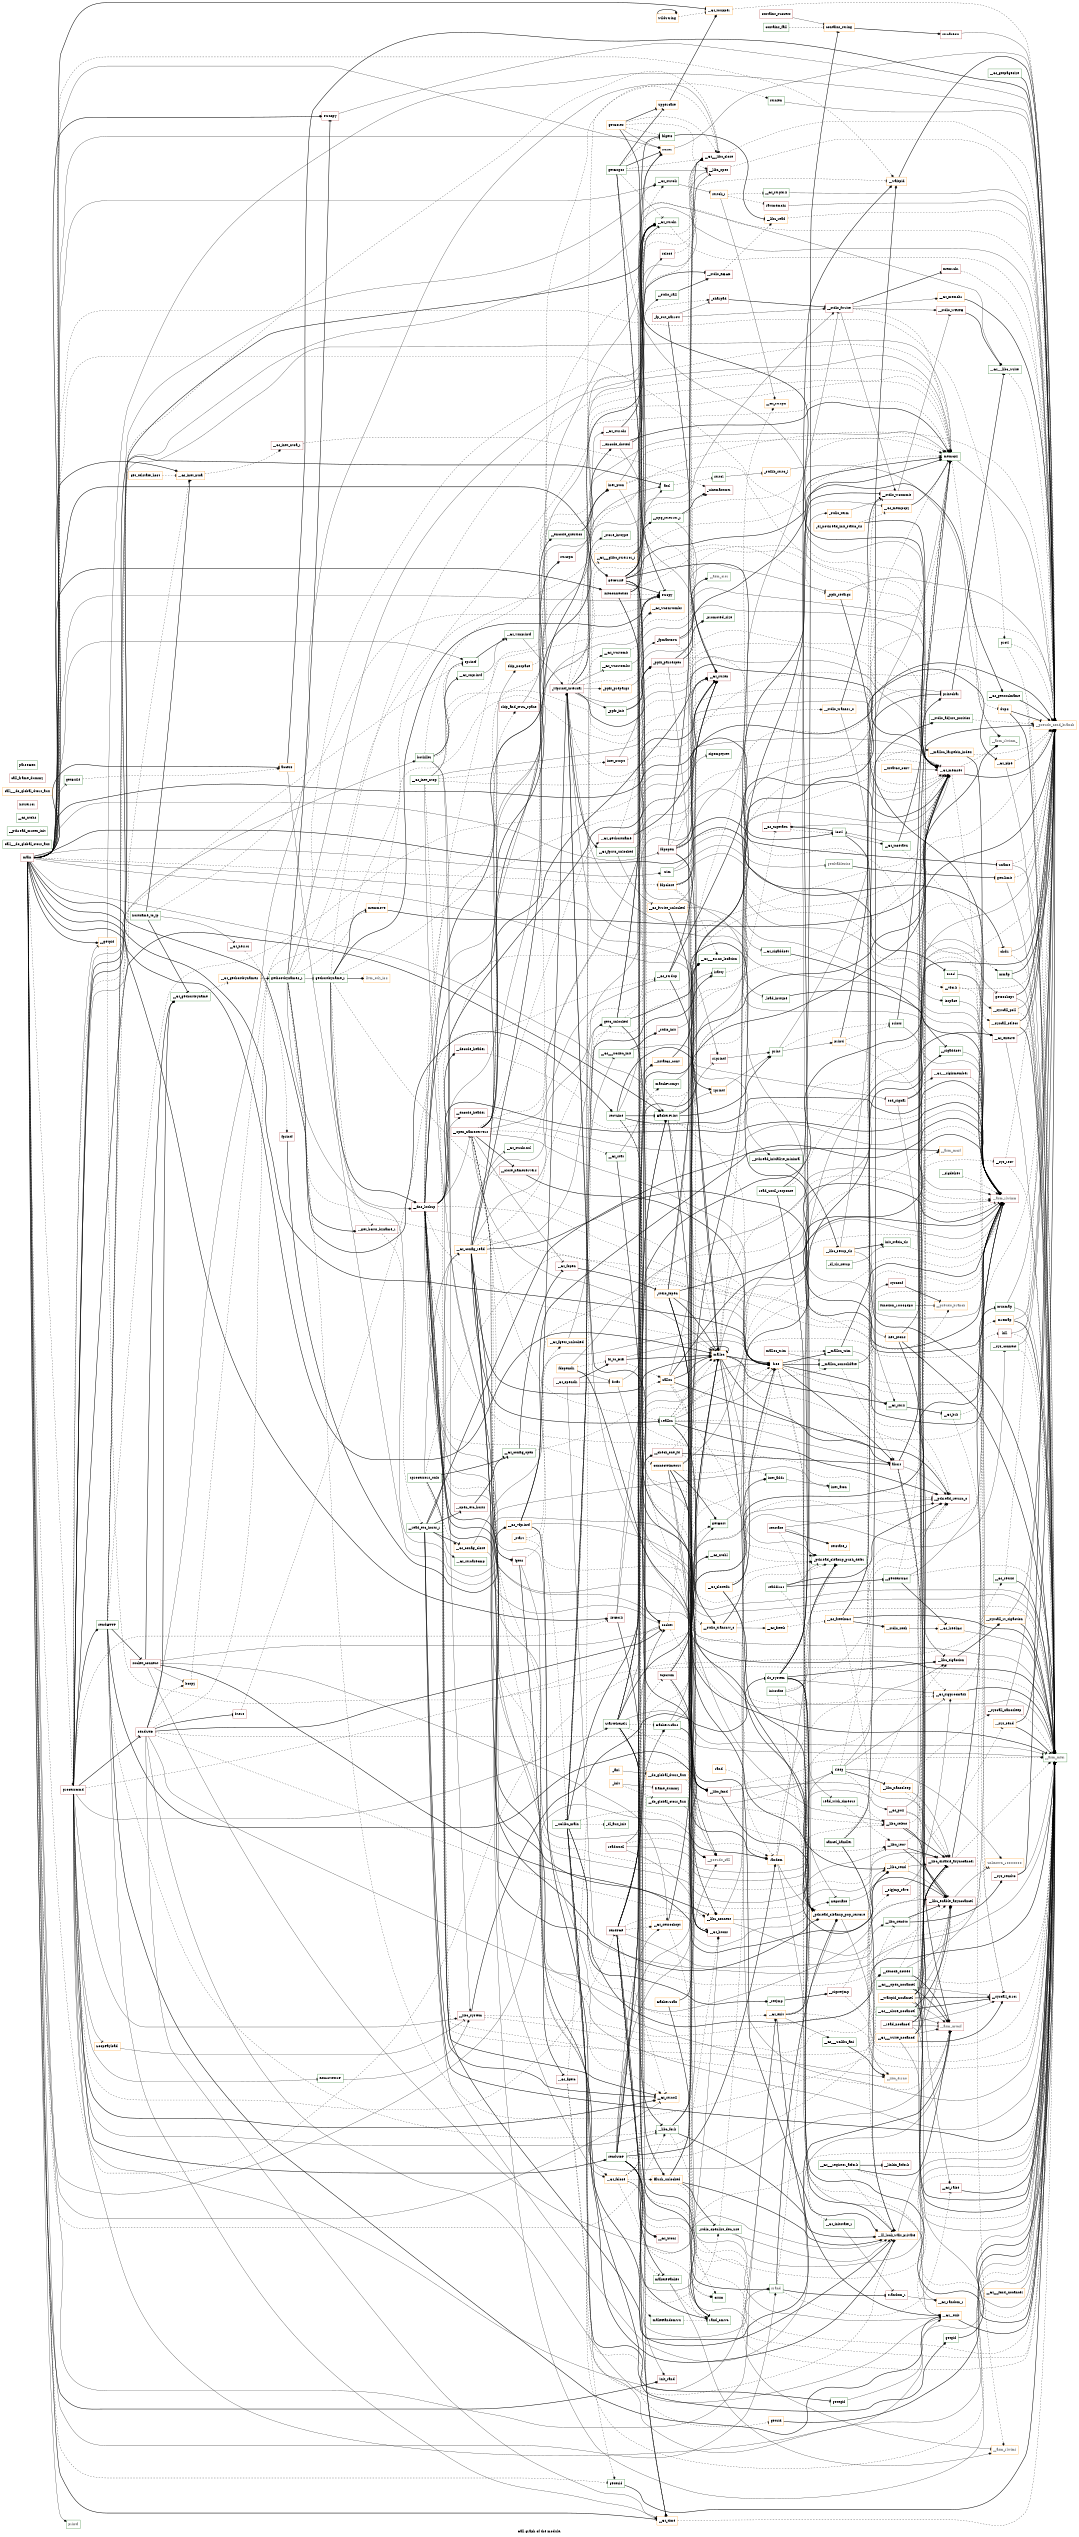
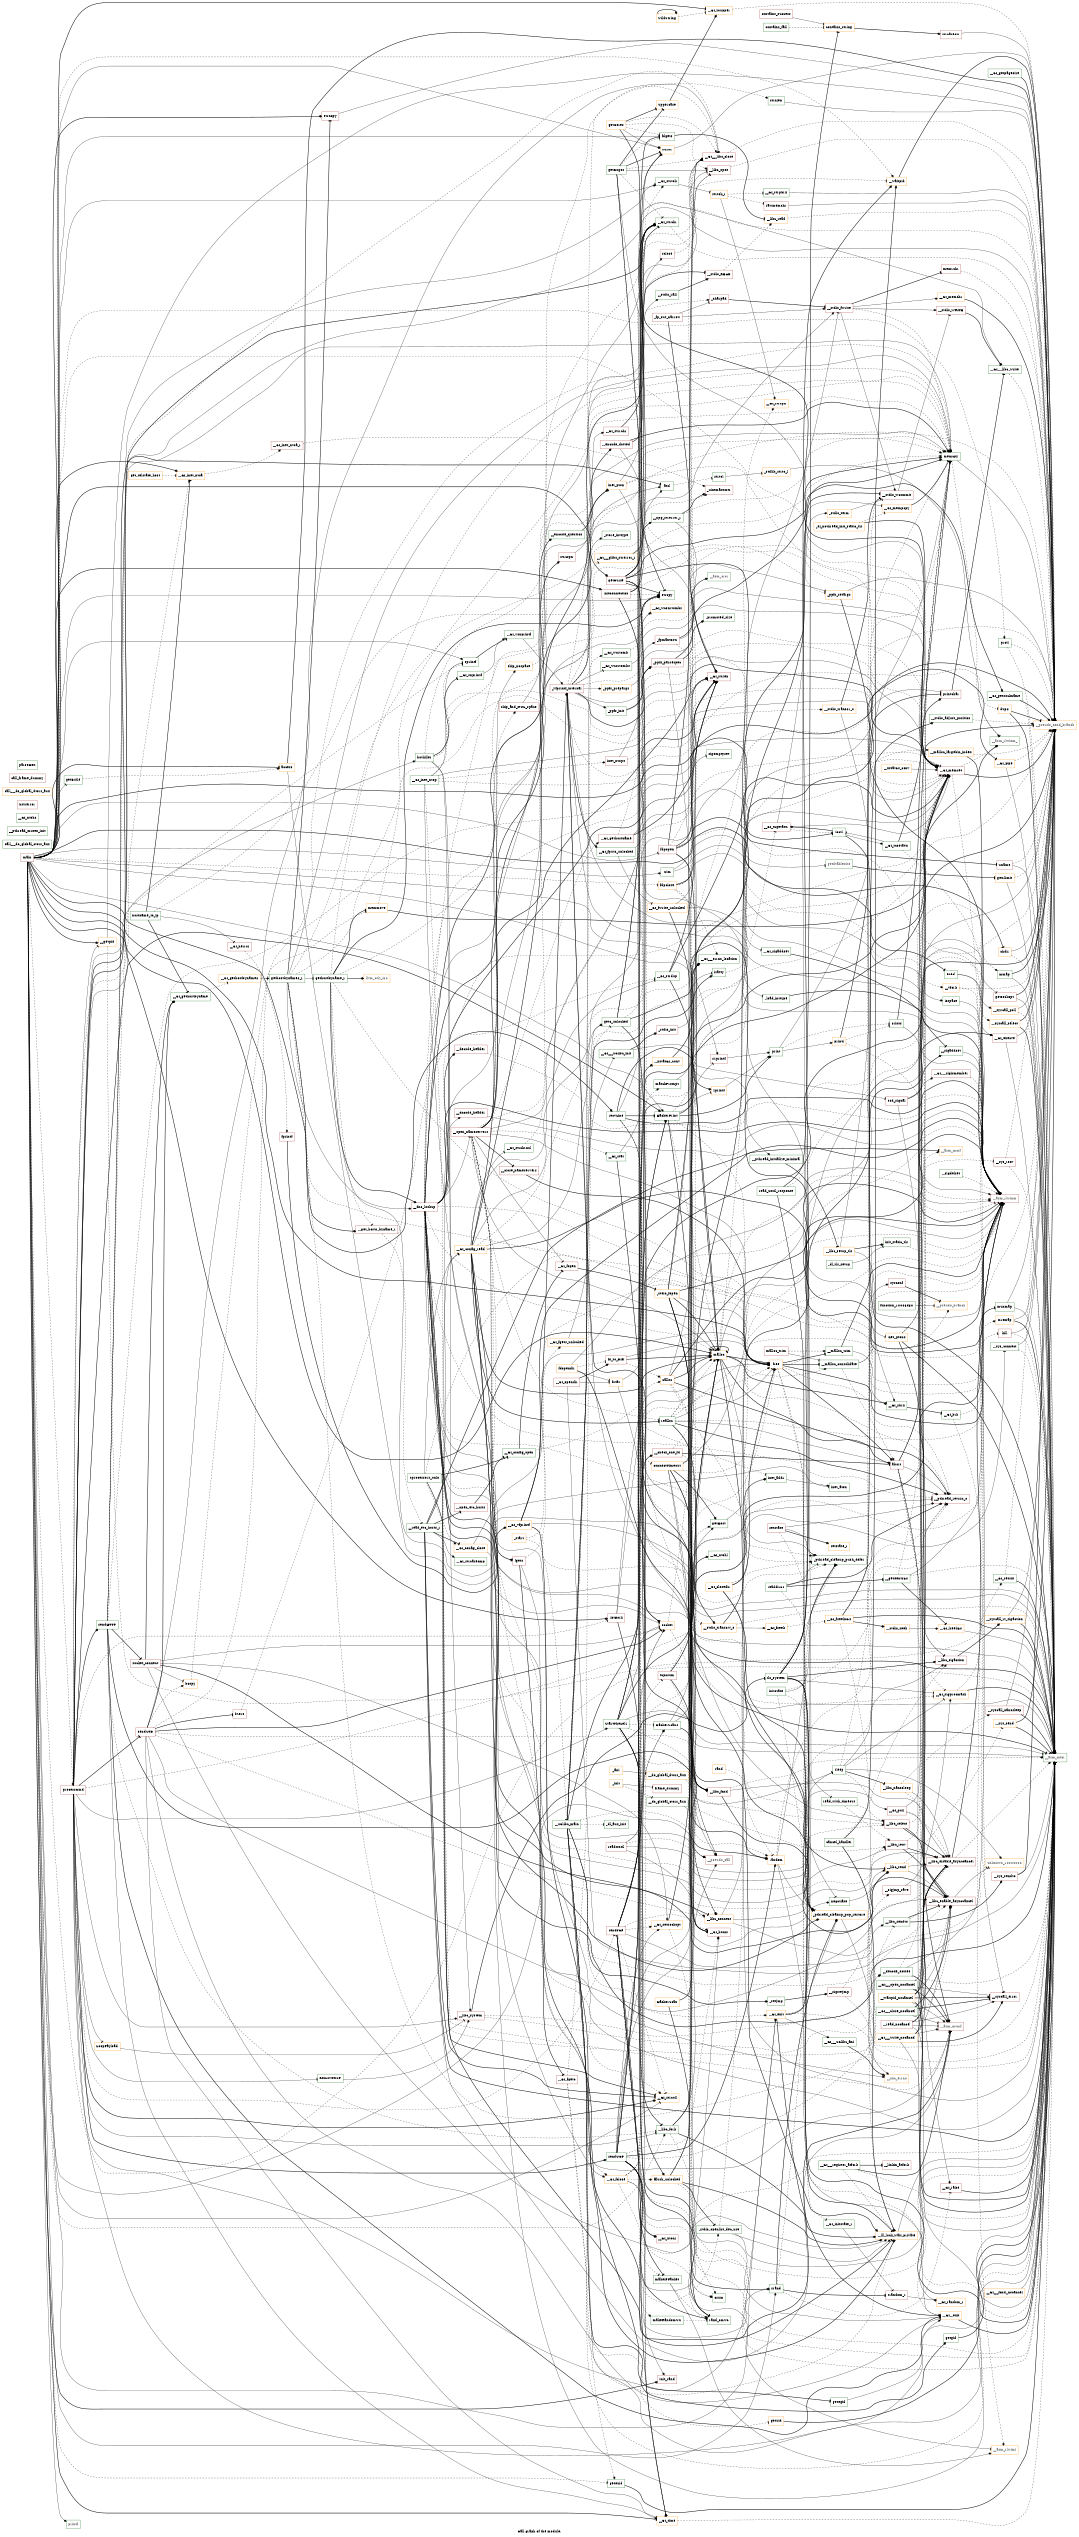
(1039, 1731) -> (1039, 1731)
(776, 2289) -> (776, 2289)
